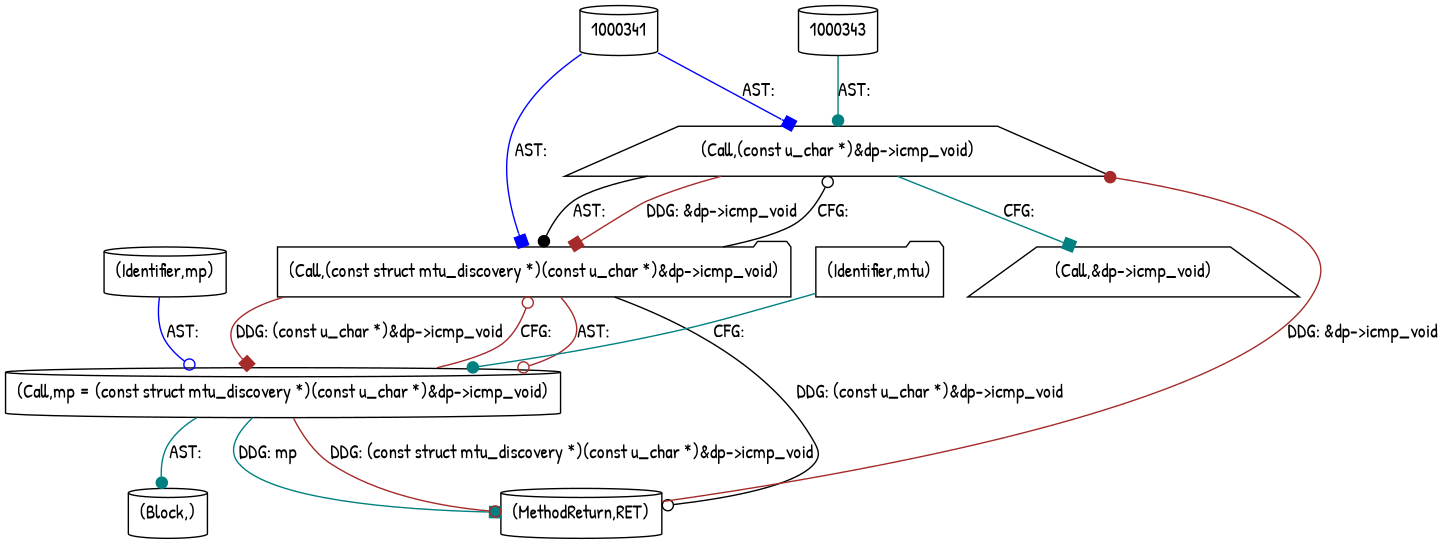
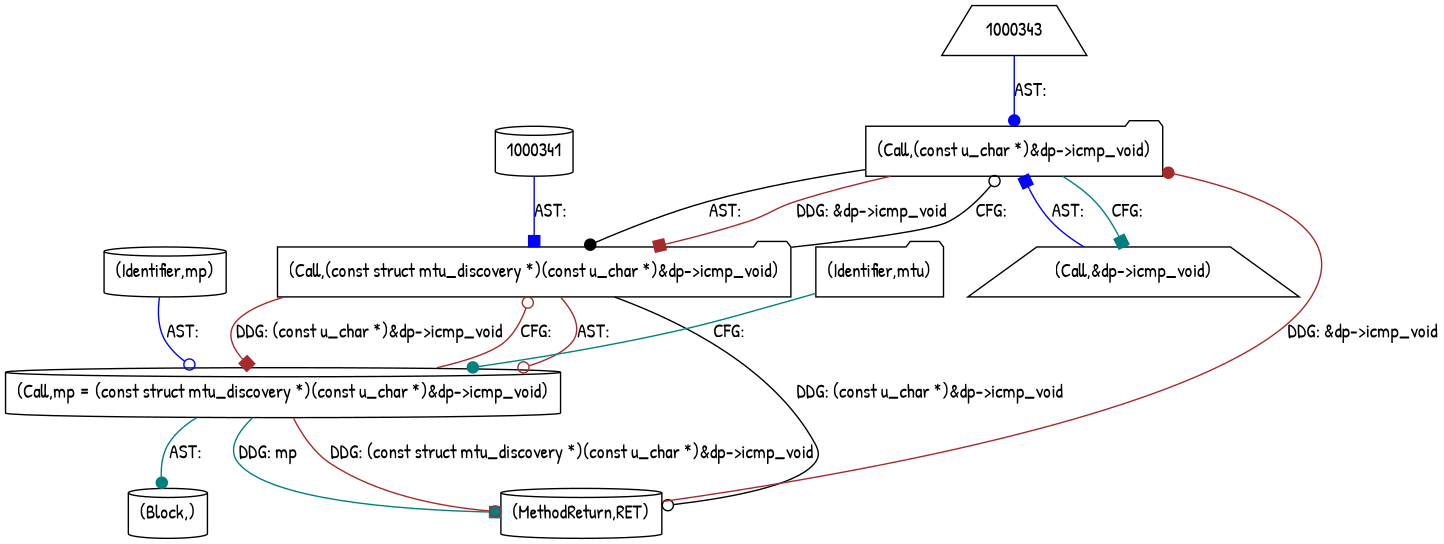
(838, 31) -> (1014, 31)
(838, 85) -> (1014, 85)
(720, 86) -> (1052, 222)
(838, 151) -> (1014, 151)
